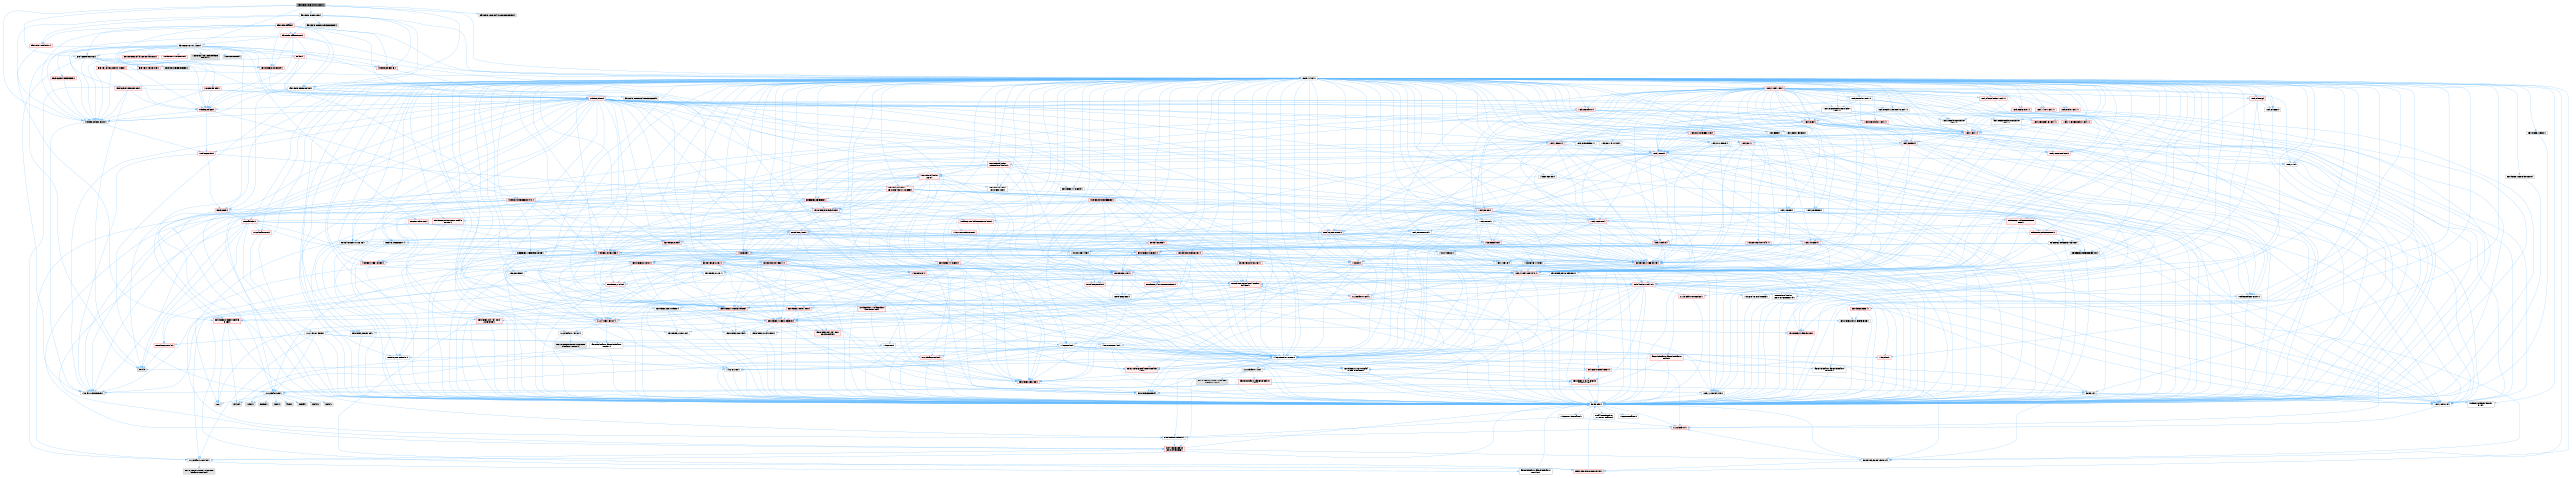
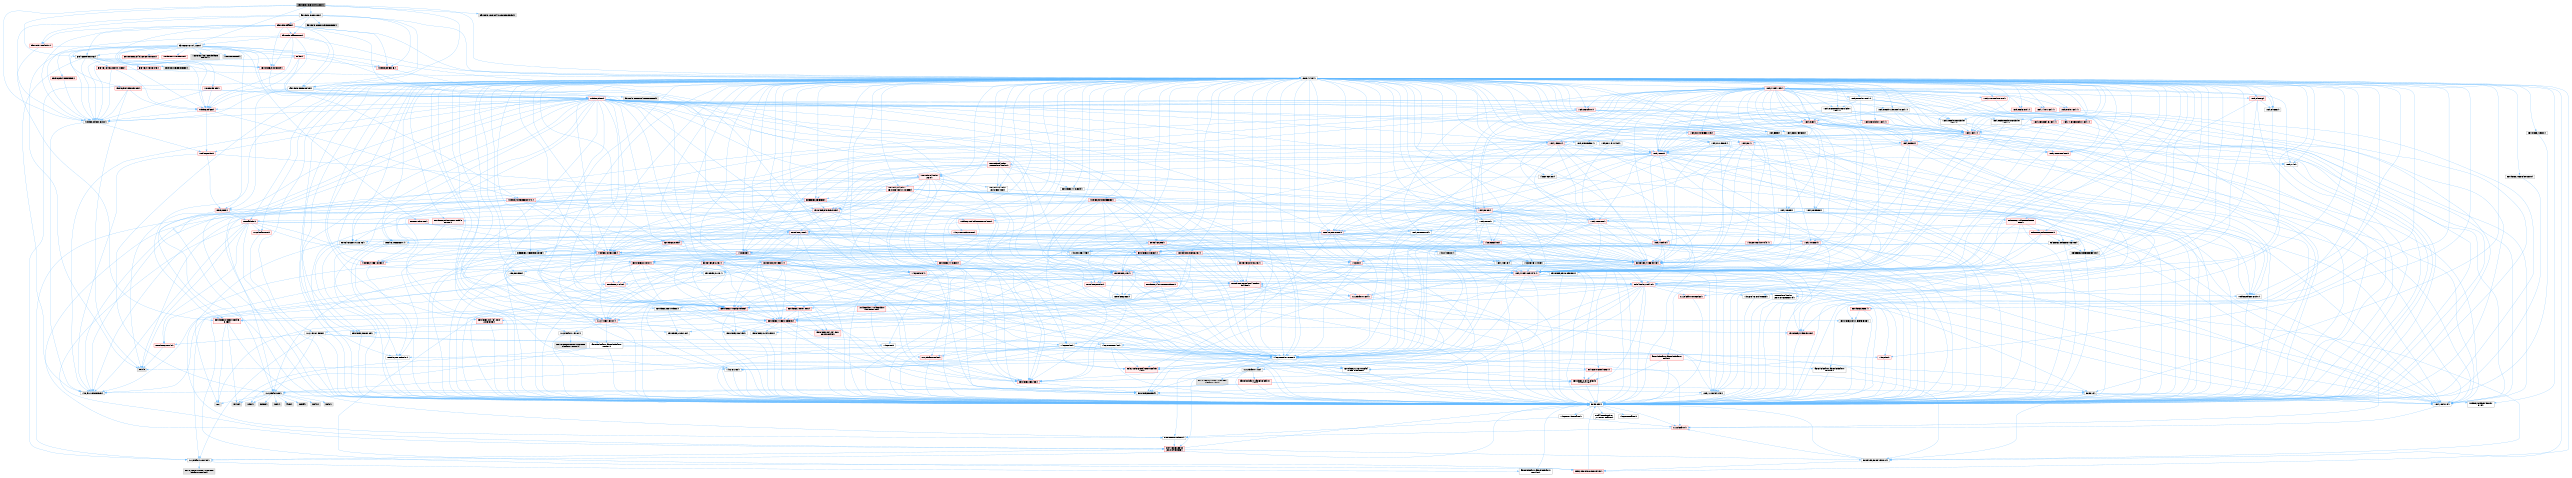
(1993, 99) -> (1994, 99)
